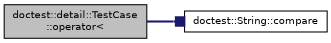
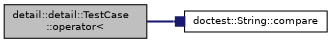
(76, 21) -> (76, 21)
